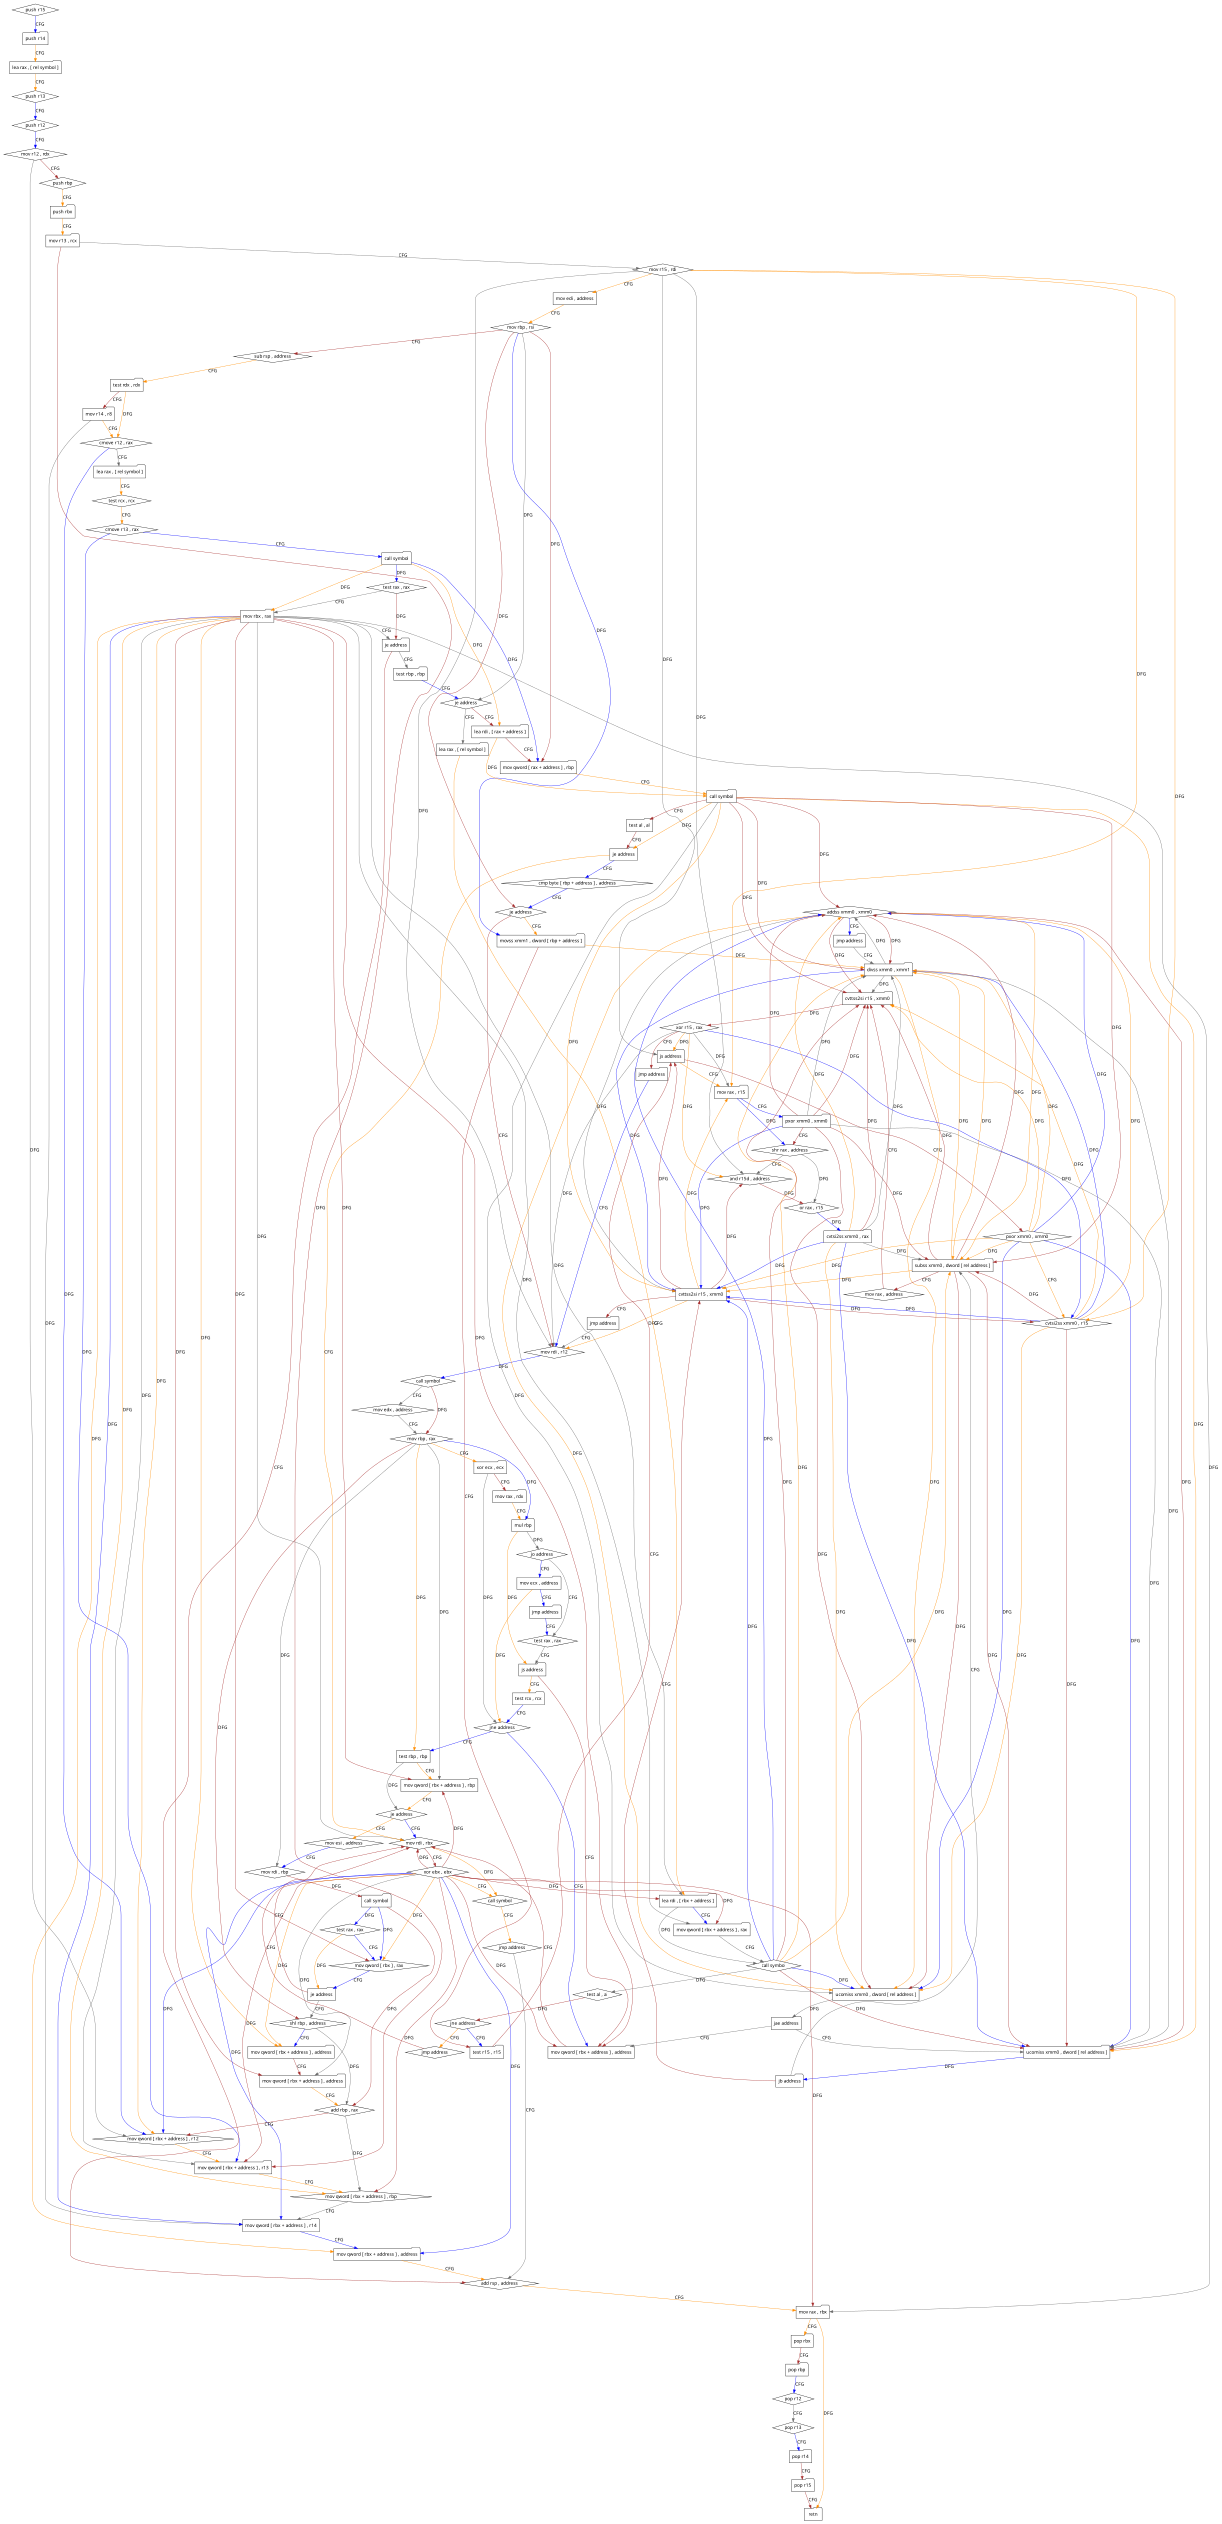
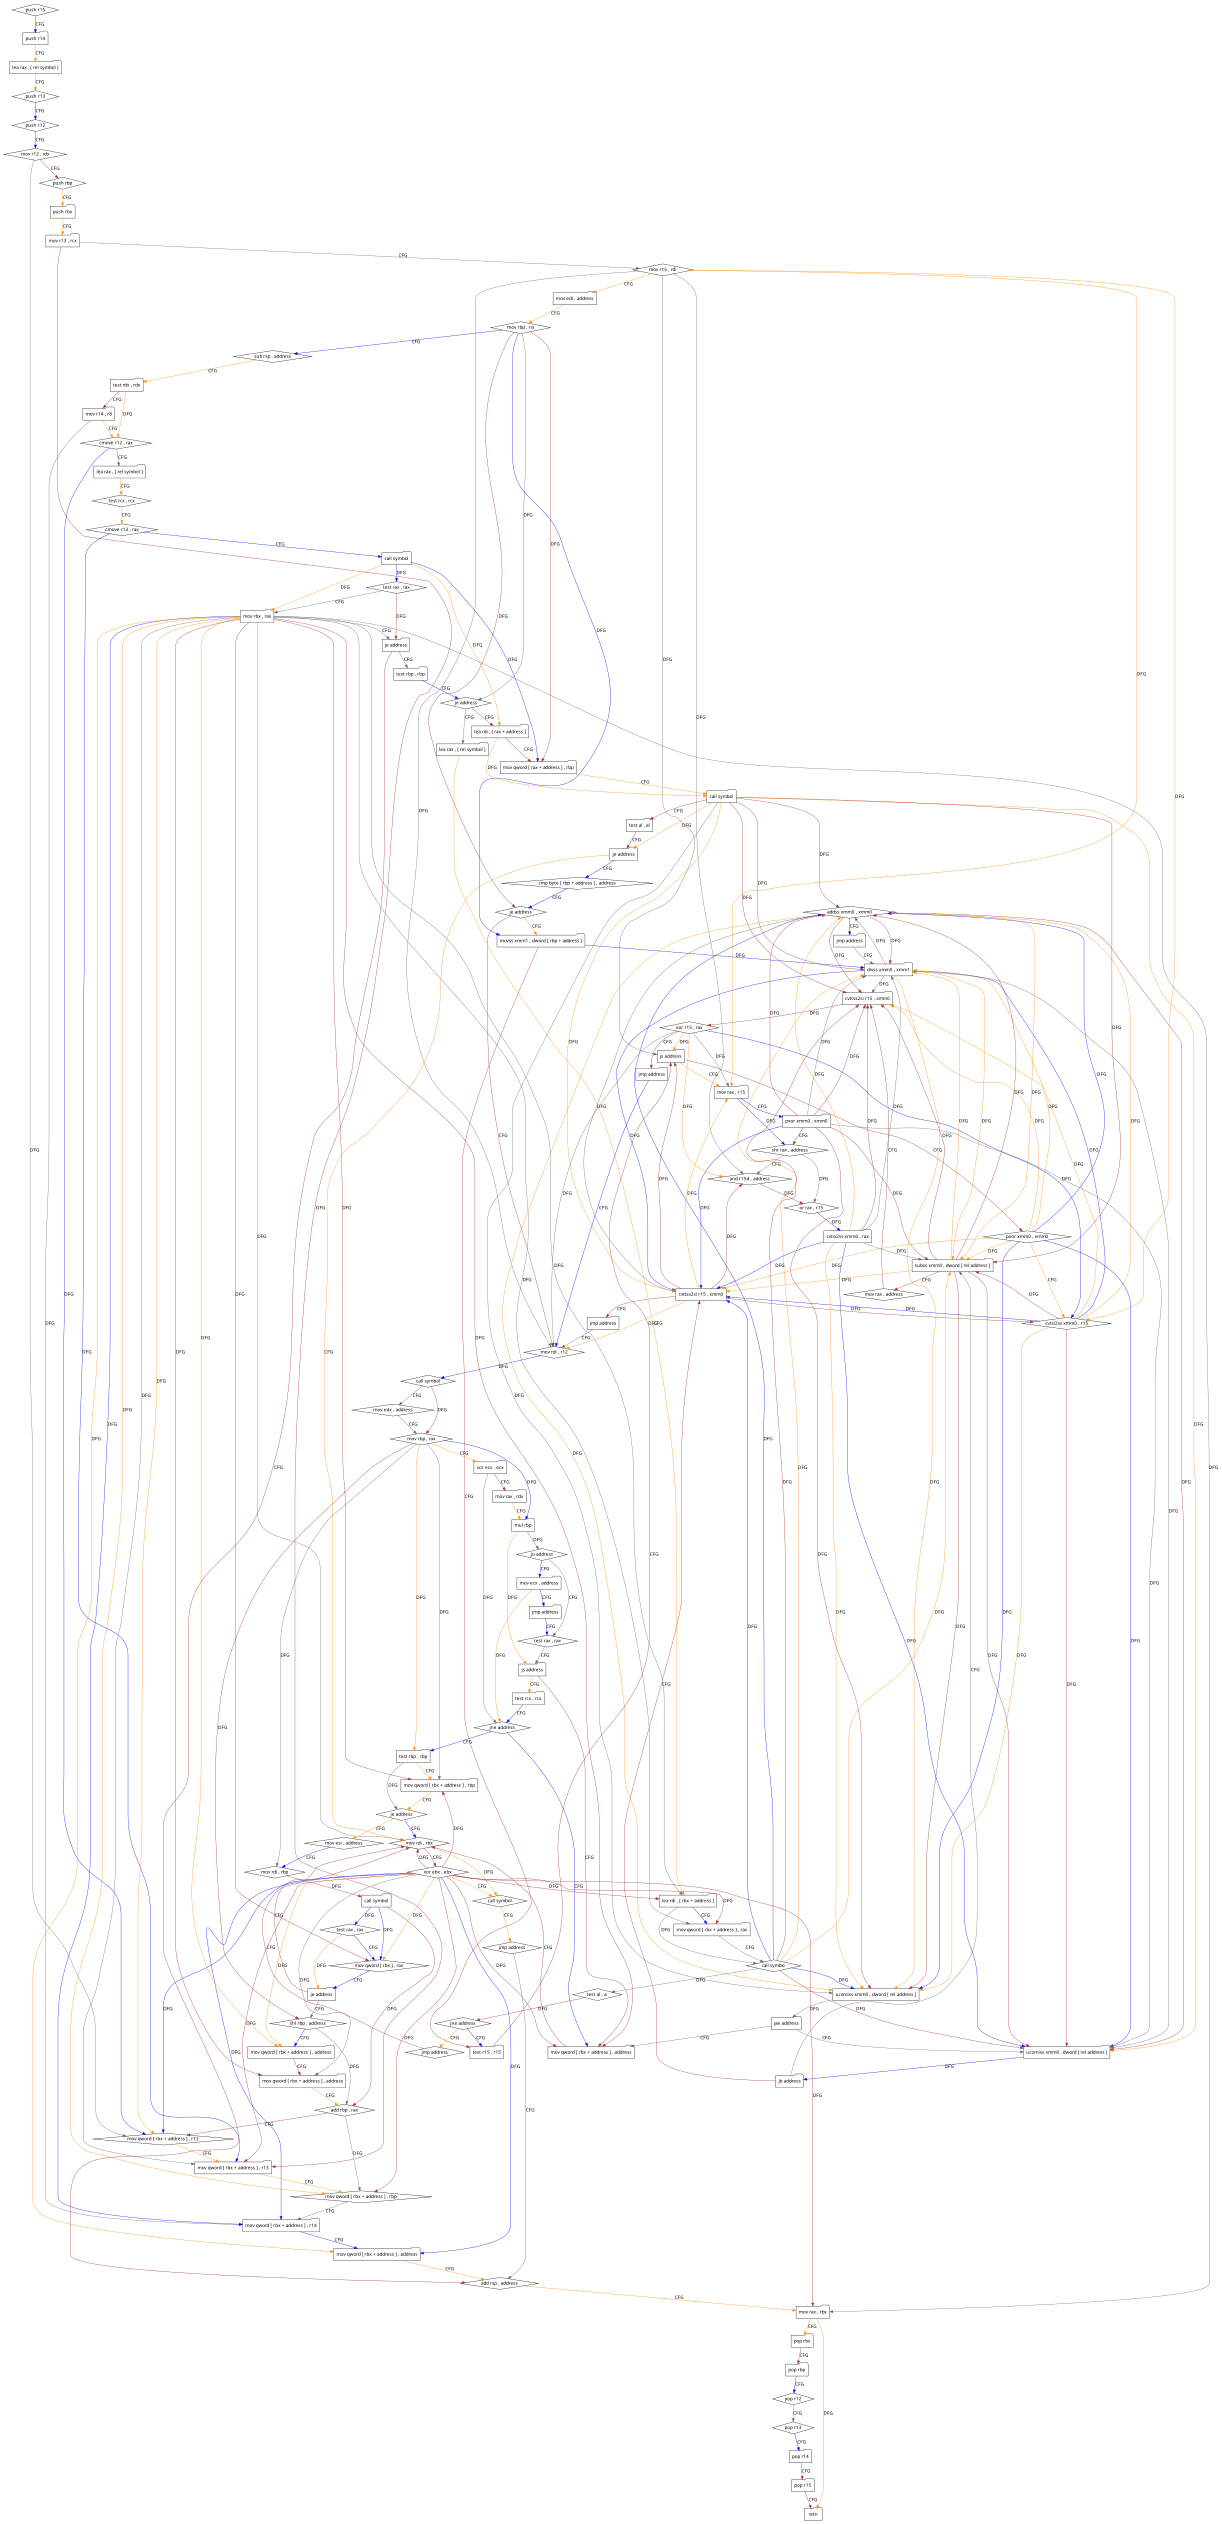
(400, 342) -> (400, 342)
(723, 956) -> (723, 956)
